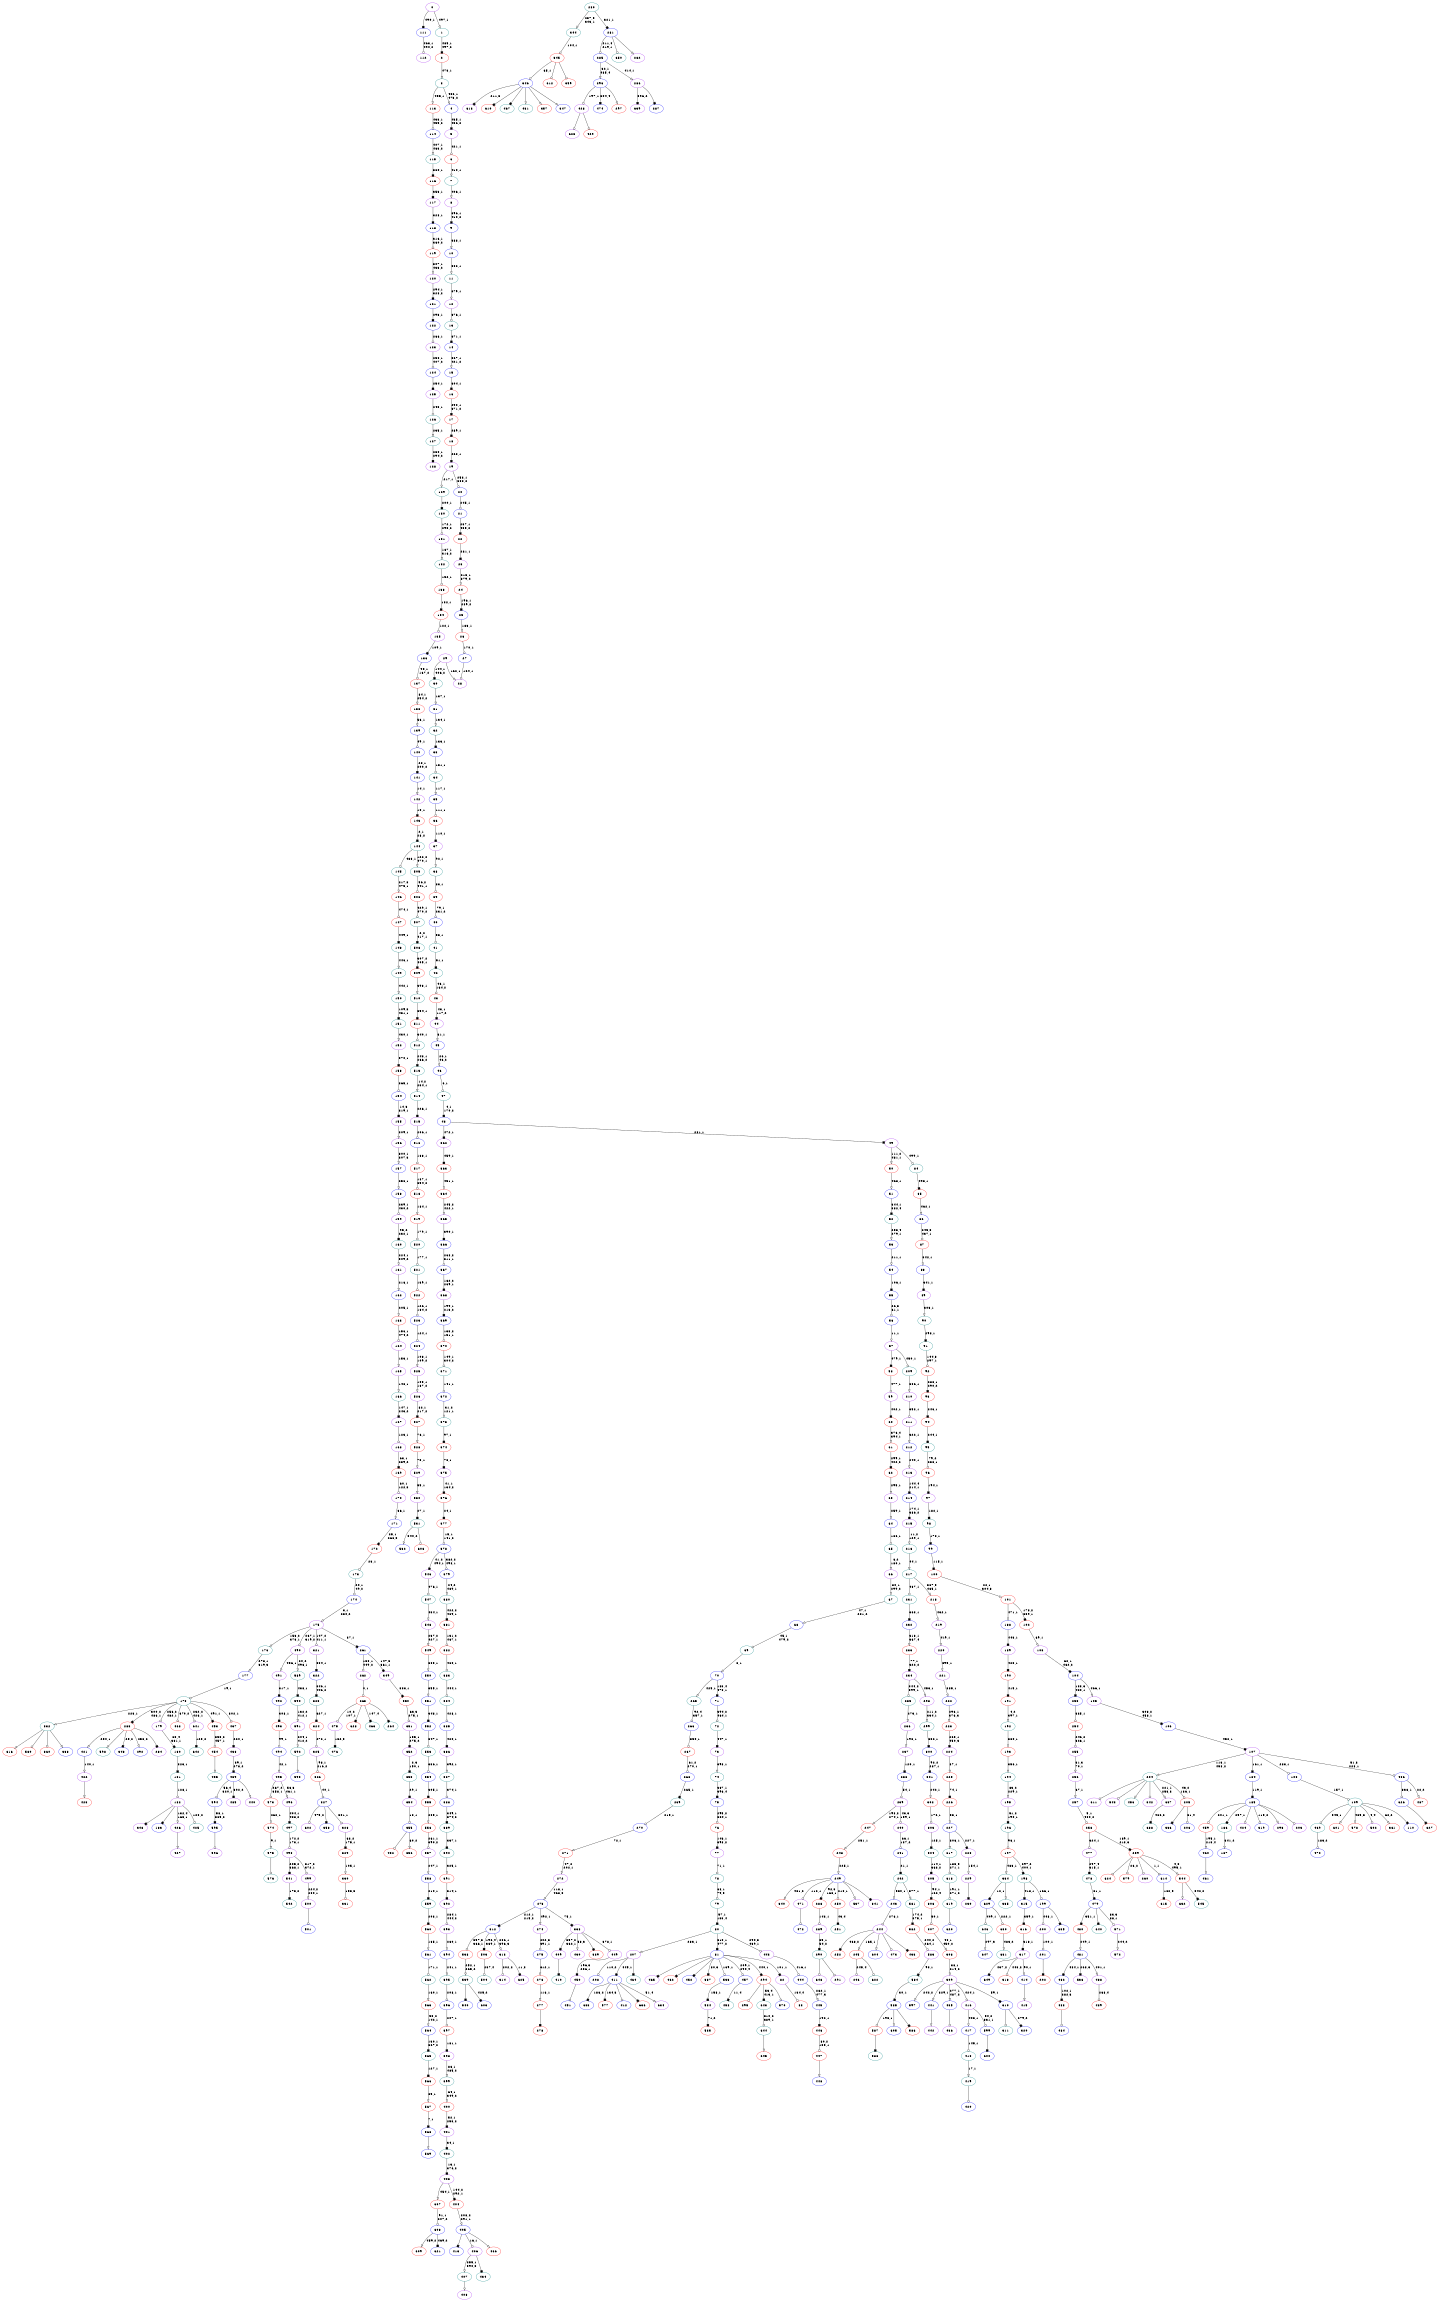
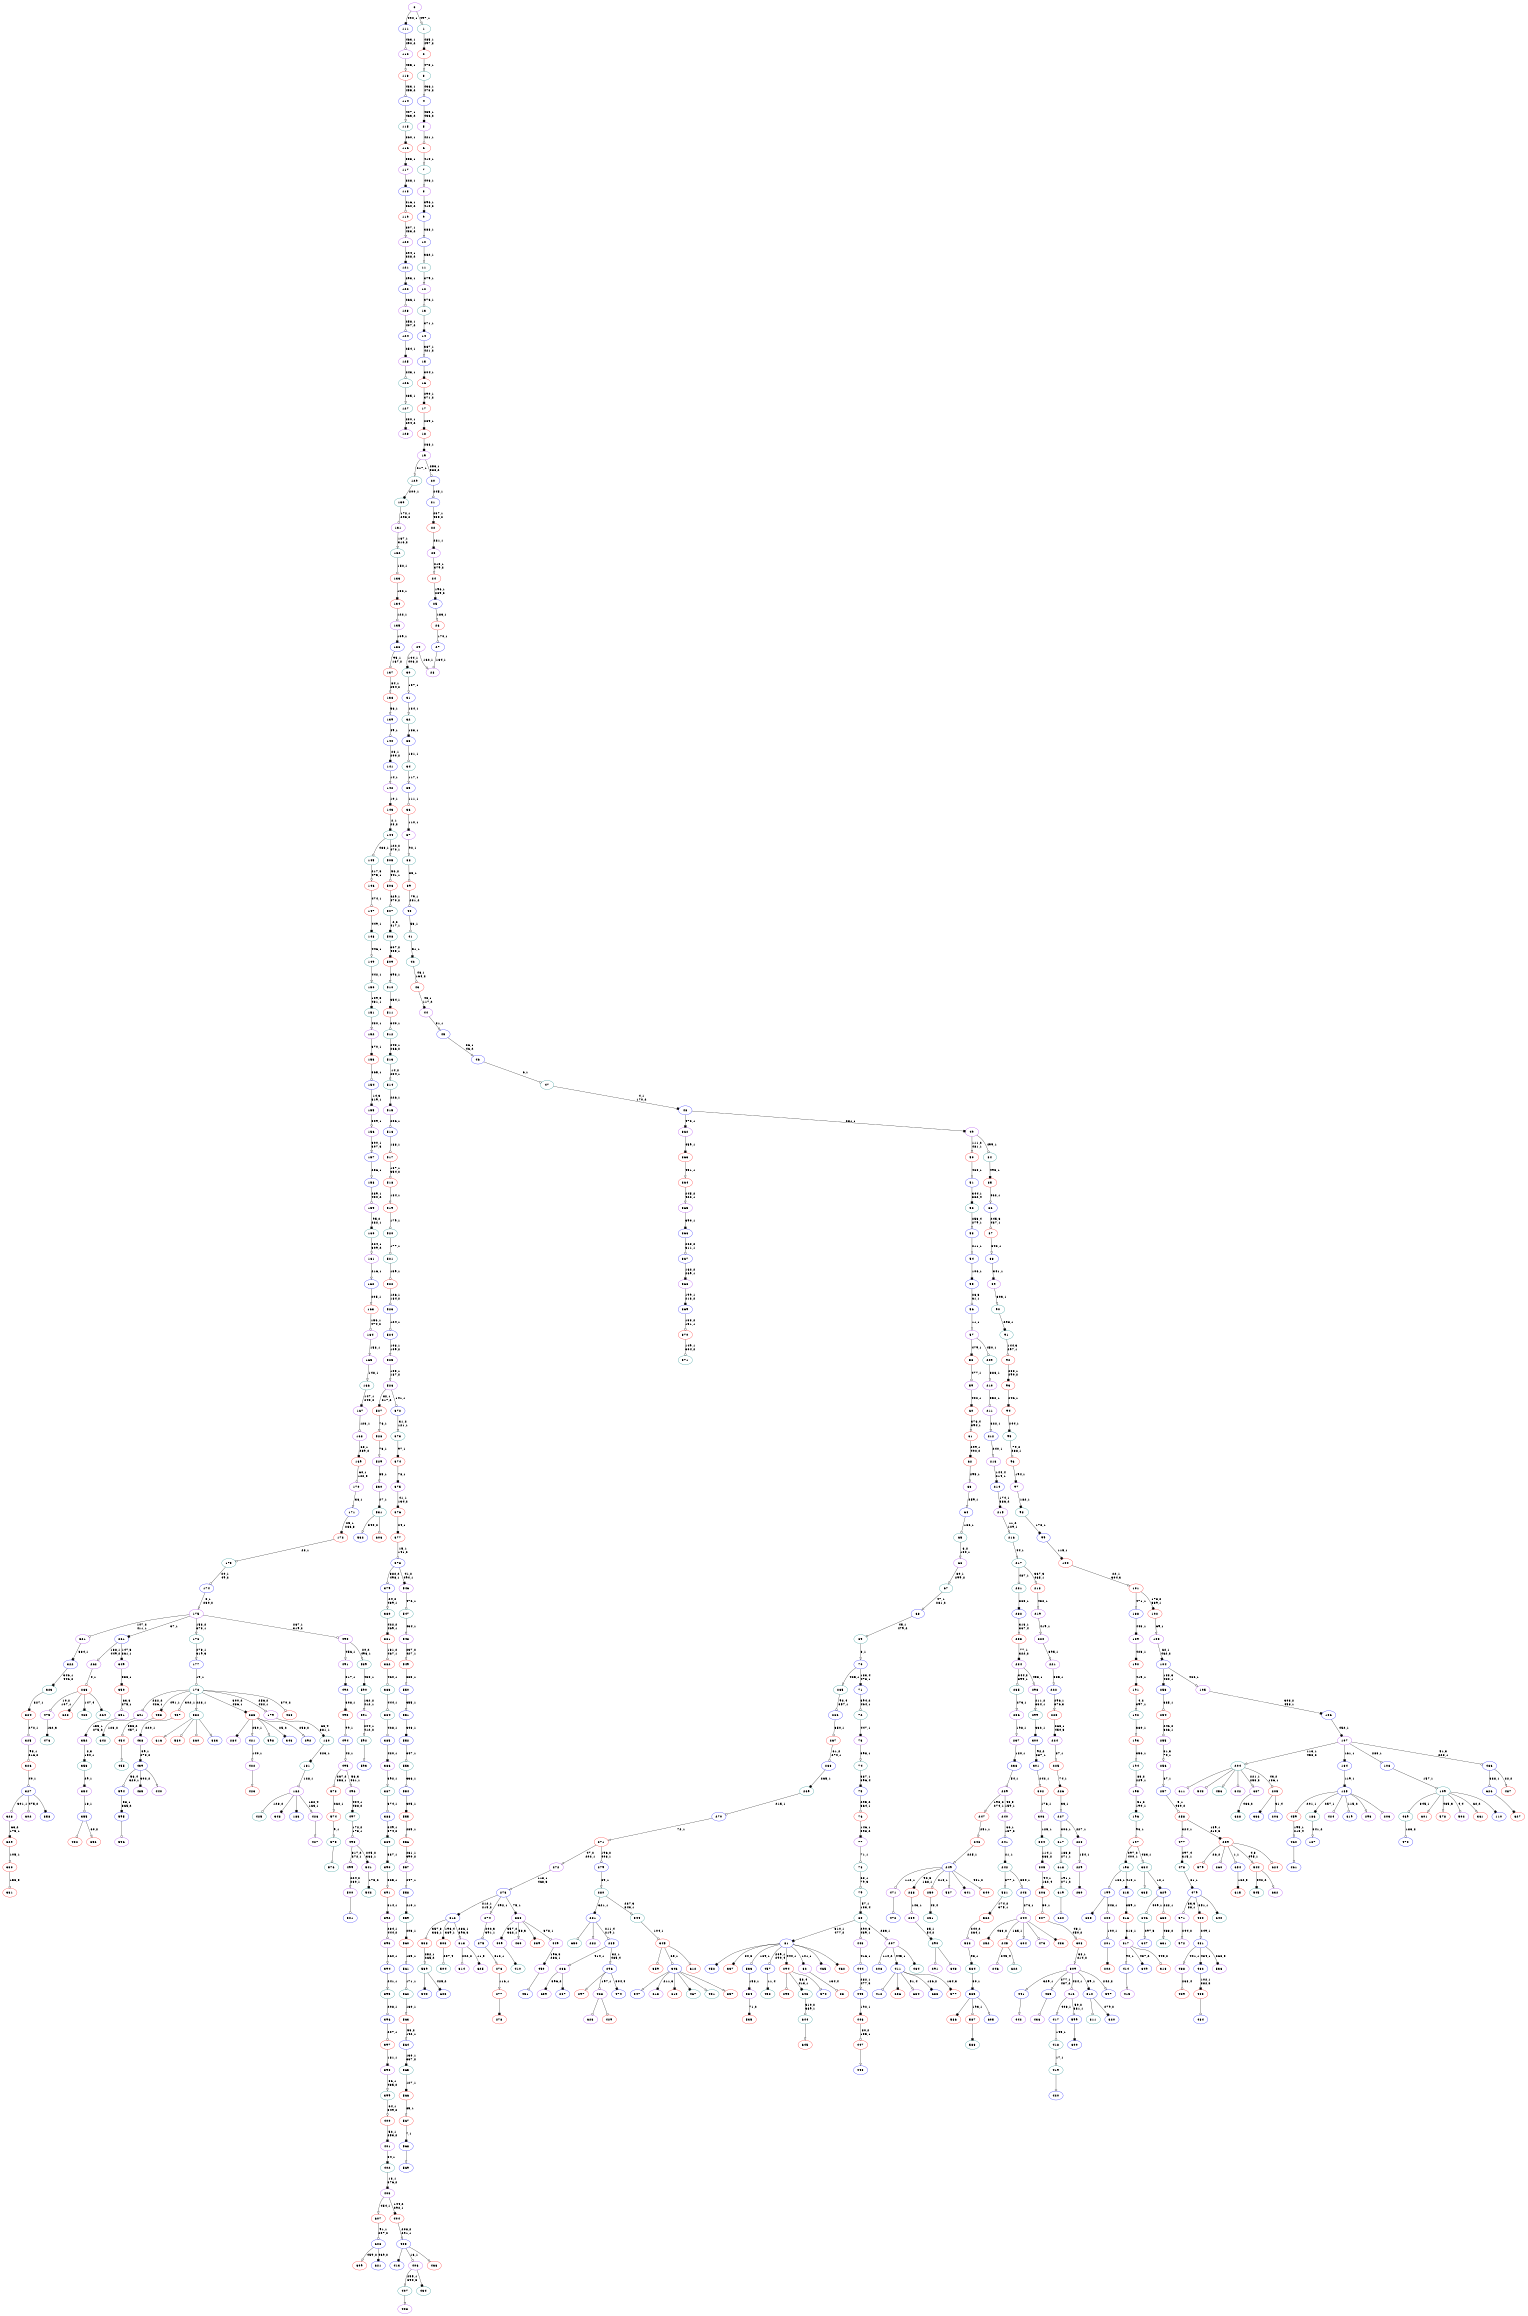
(434, 94) -> (406, 64)
(444, 1383) -> (394, 1397)
none -> (601, 1867)
(1164, 1879) -> (1238, 1867)
